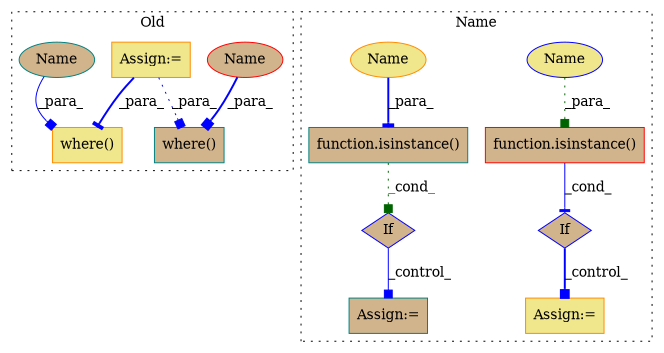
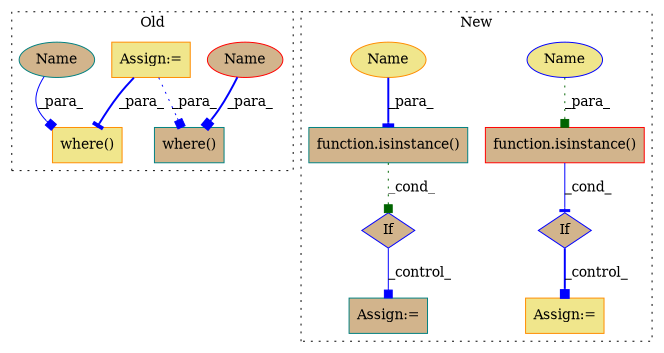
(477, 23) -> (477, 23)
